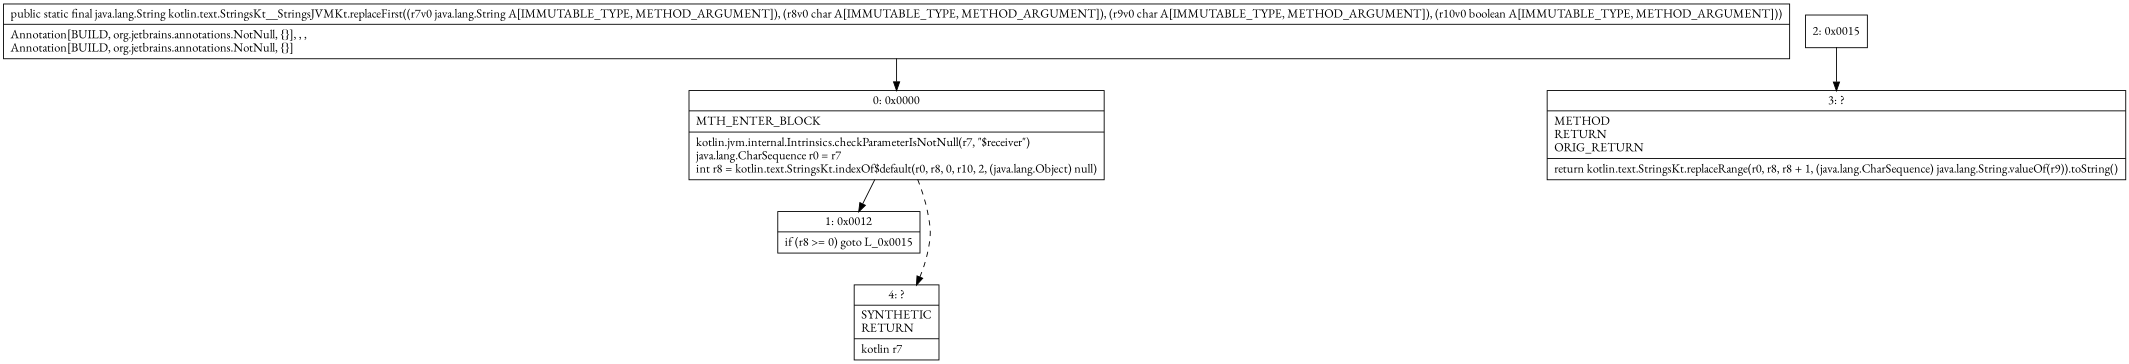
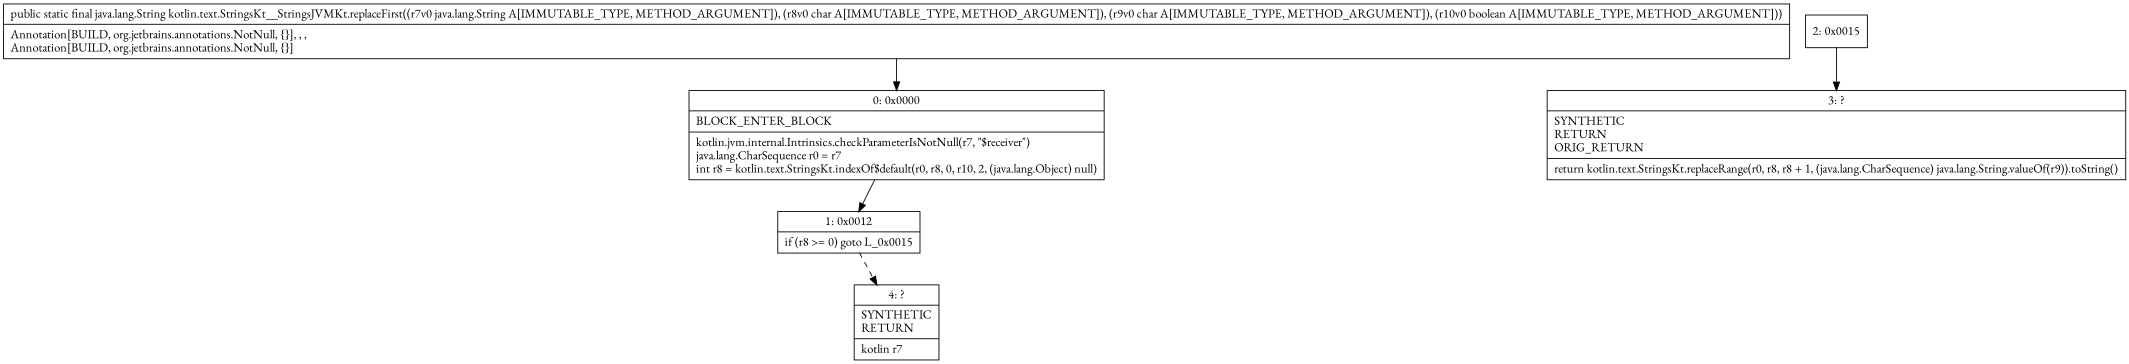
(759, 121) -> (764, 121)
(1582, 121) -> (1590, 121)
(930, 228) -> (866, 265)
